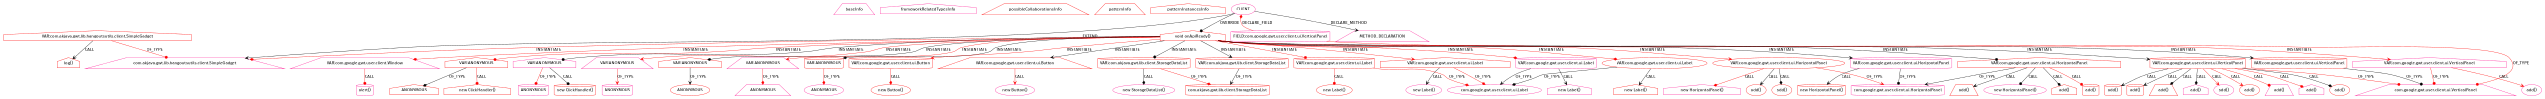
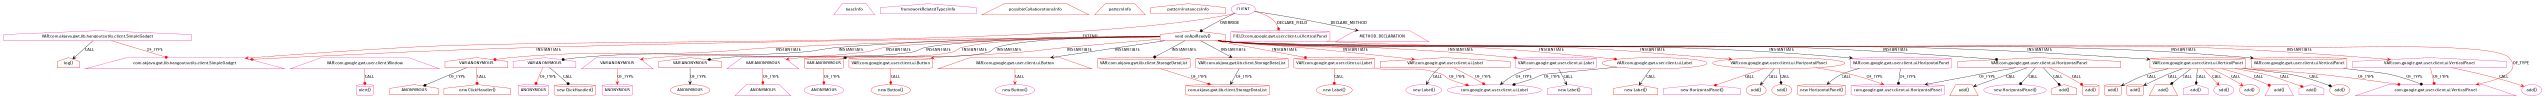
(1244, 27) -> (1268, 17)
(98, 36) -> (98, 36)
(668, 42) -> (668, 42)
(788, 44) -> none
(2221, 46) -> (2221, 46)
(1144, 90) -> none
